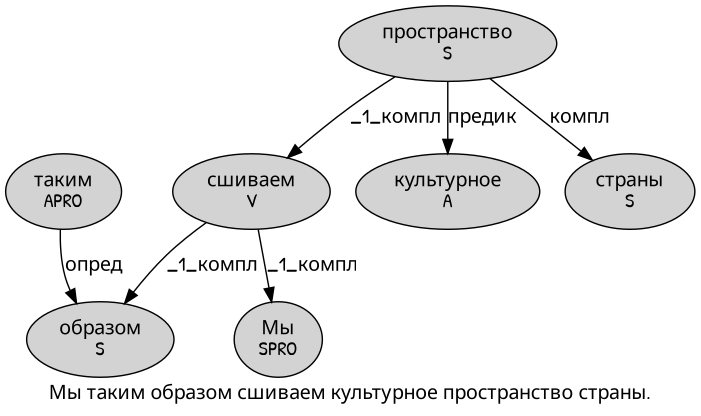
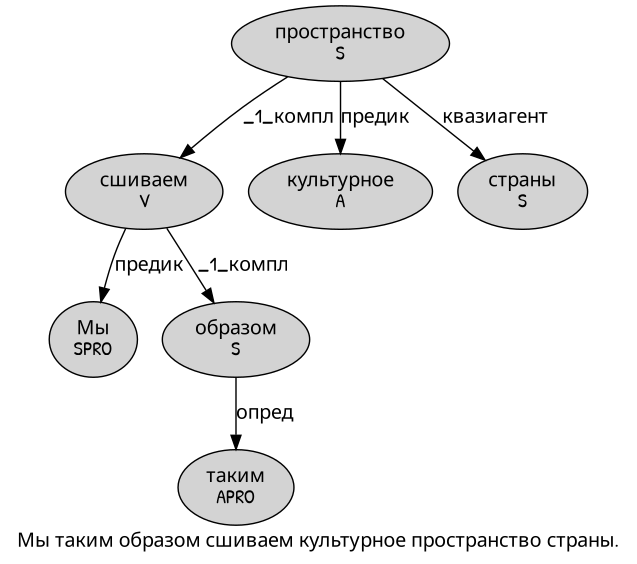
(580, 118) -> (496, 118)
(62, 261) -> (236, 406)
(313, 266) -> (149, 266)
